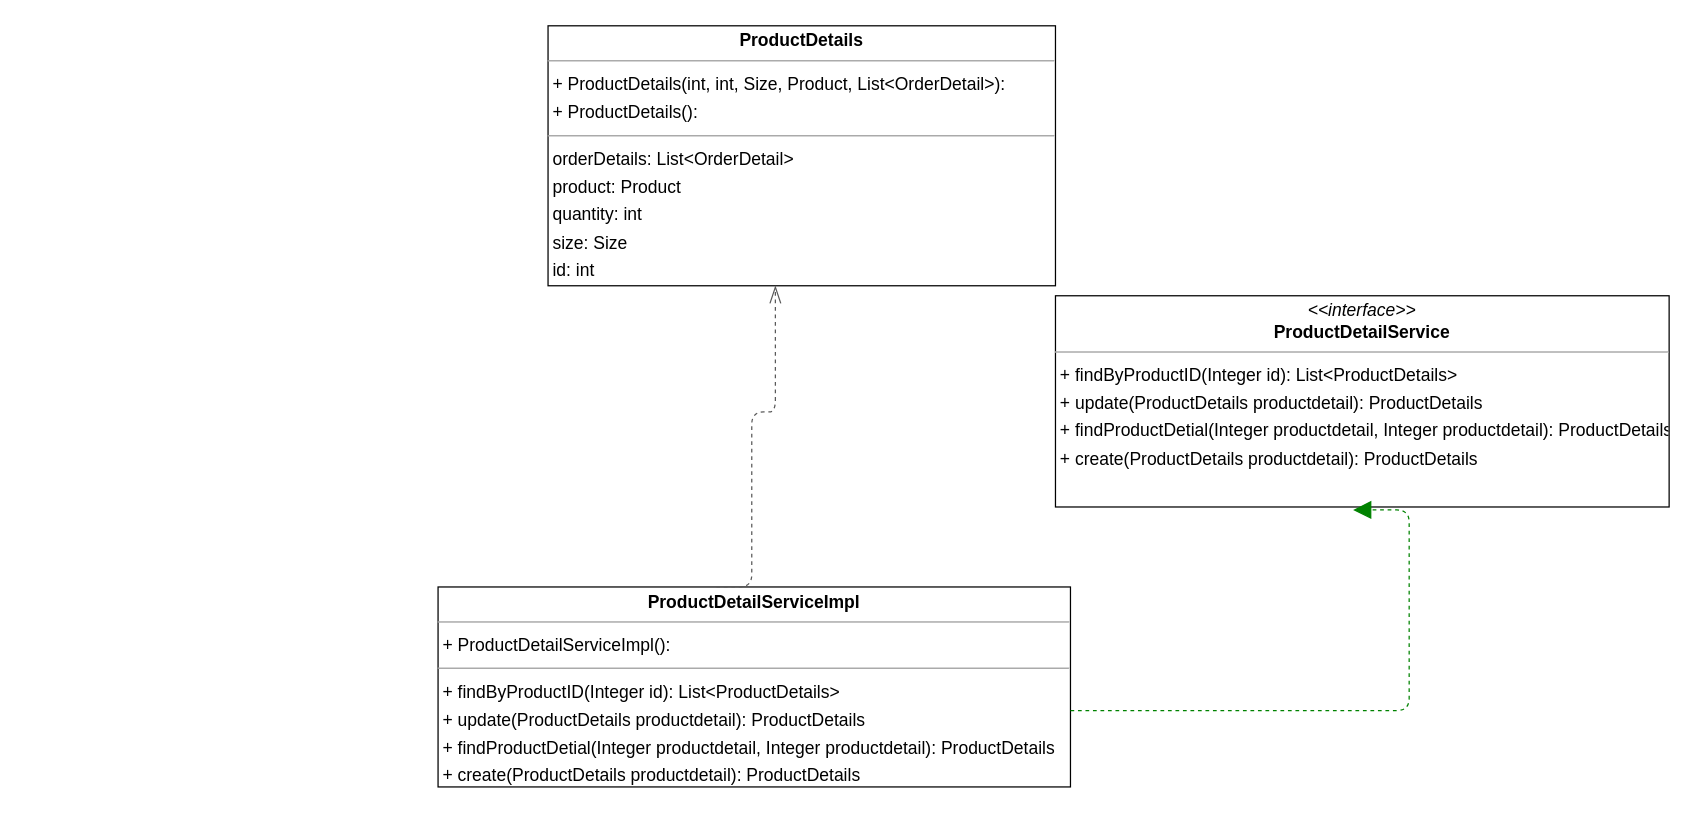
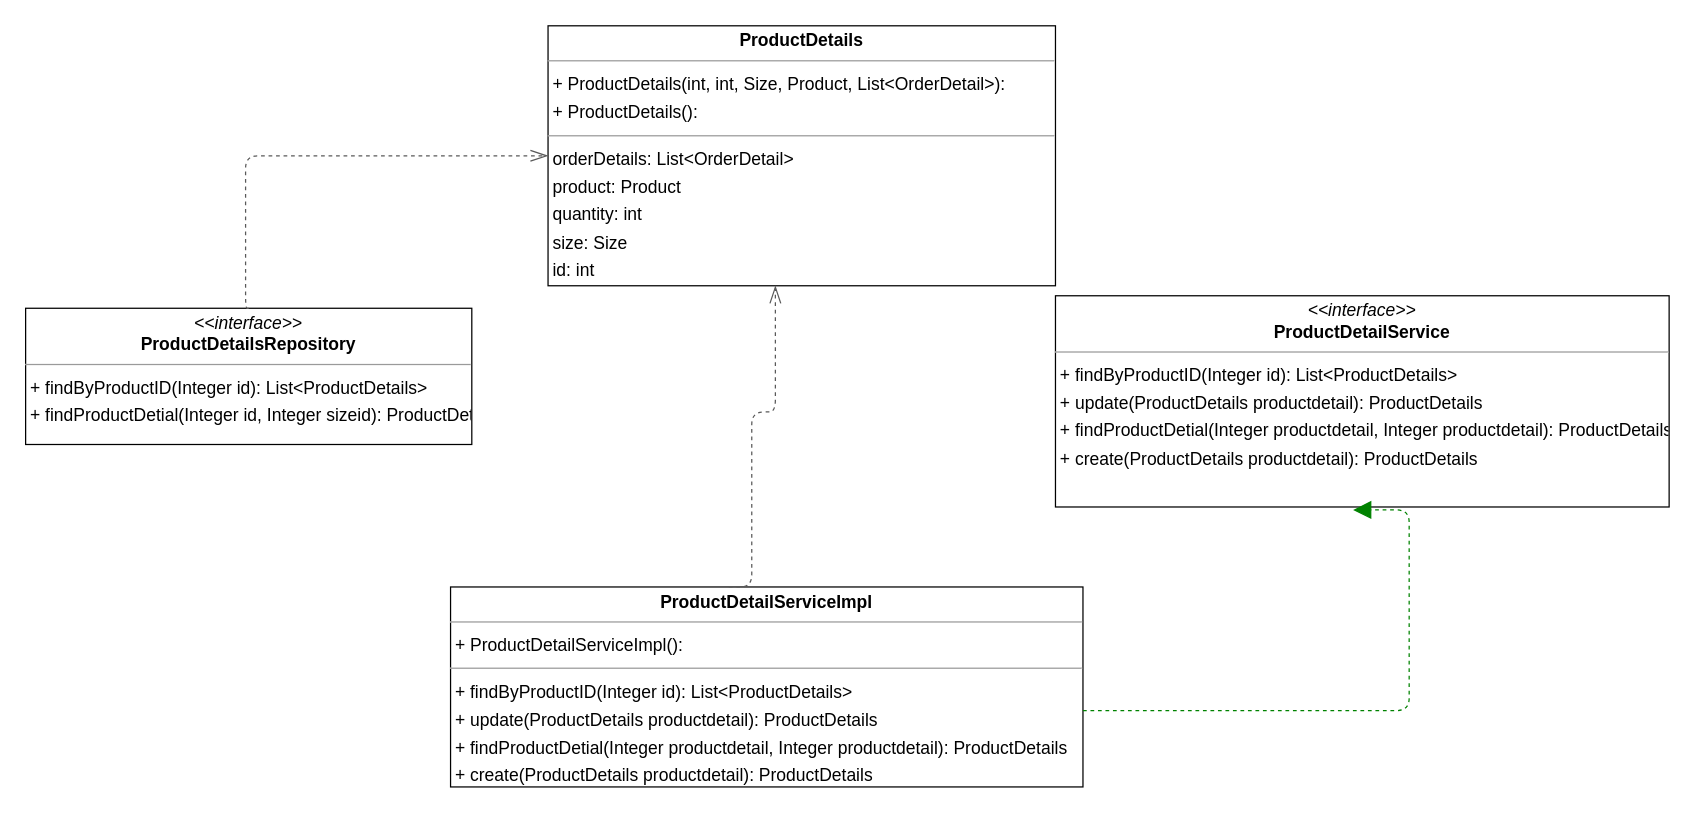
none -> (324, 156)
none -> (249, 376)
(754, 687) -> (767, 687)
